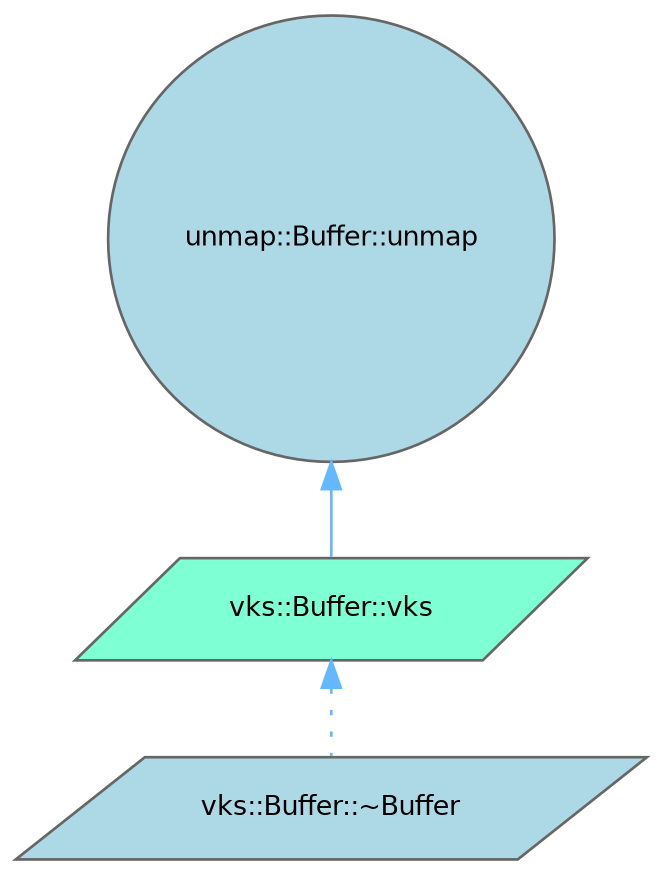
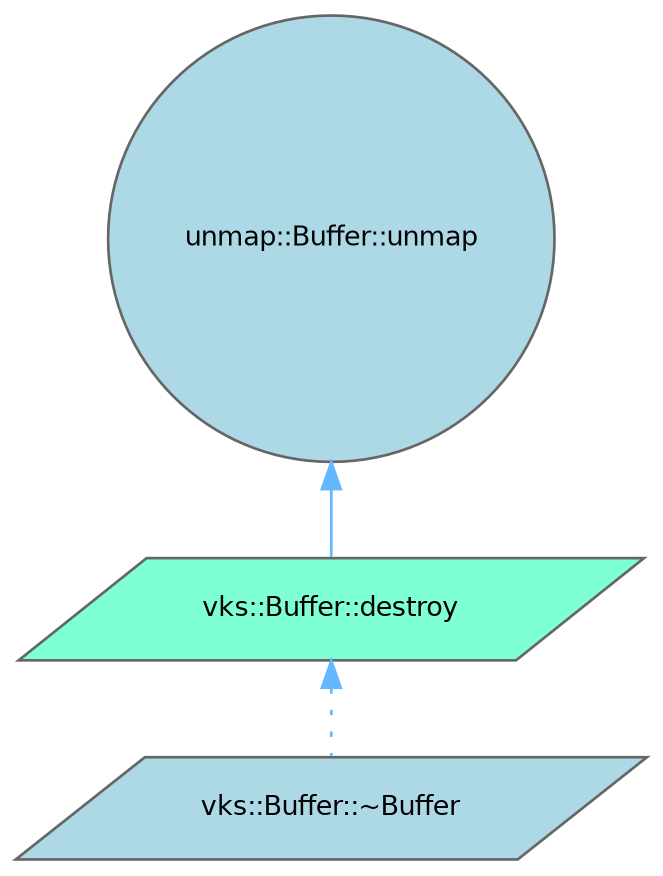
(331, 609) -> (331, 609)
